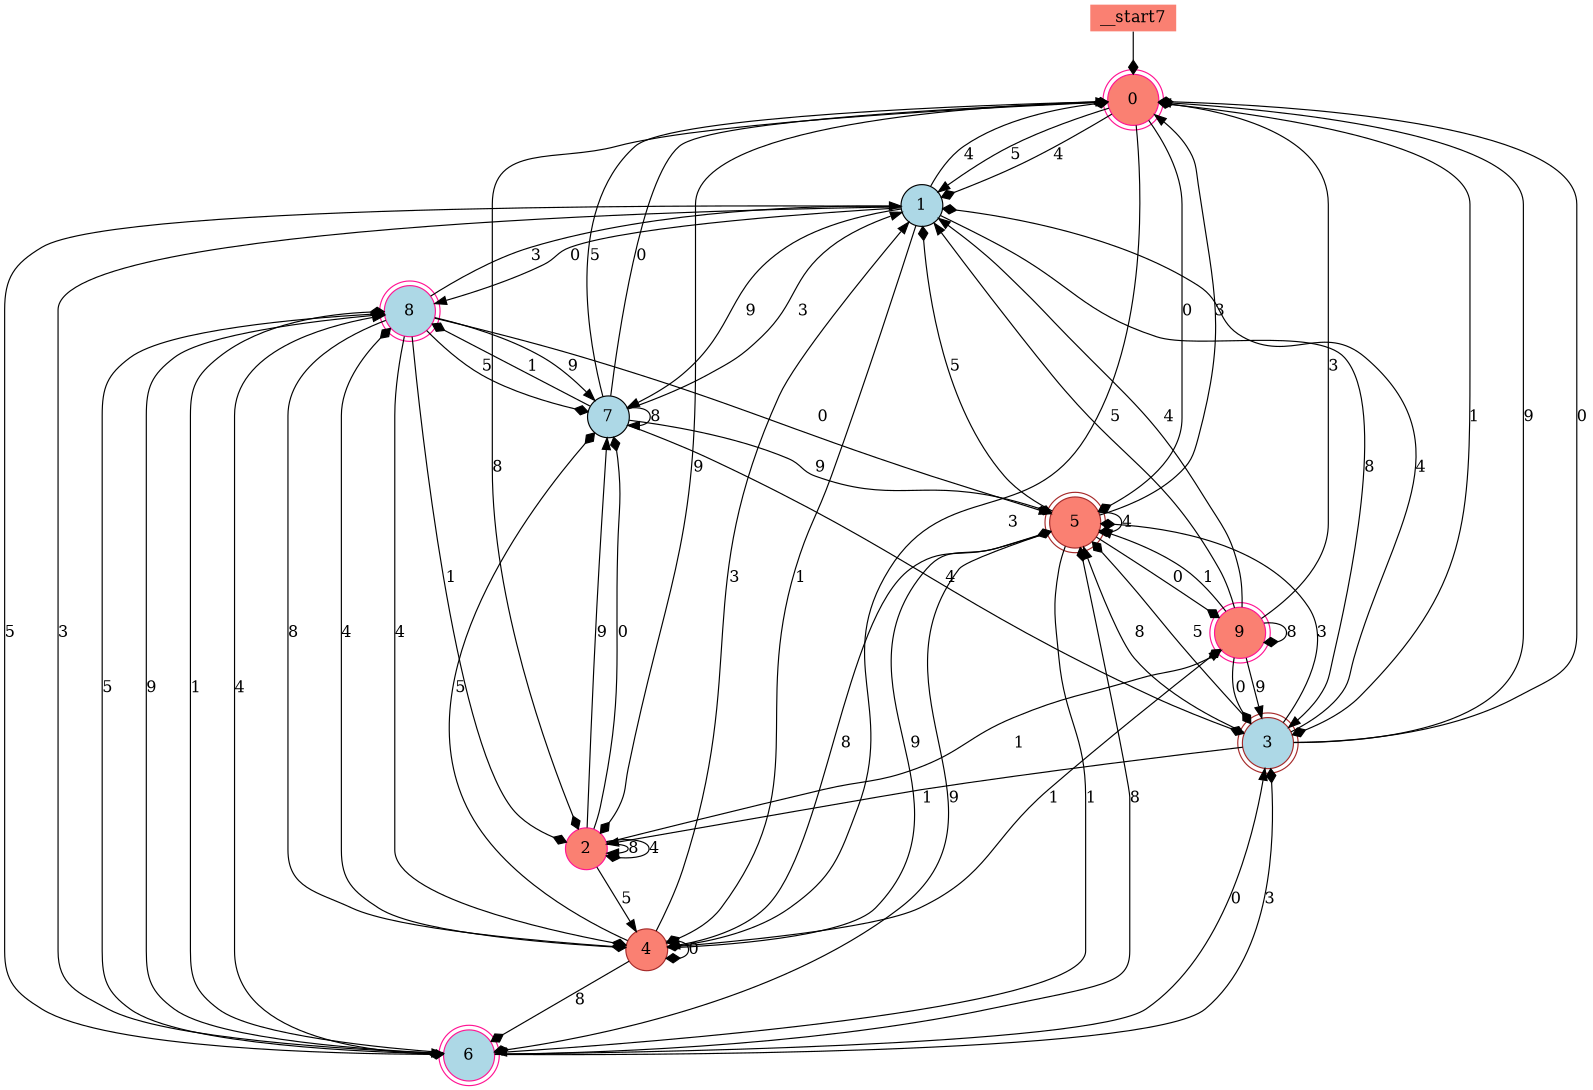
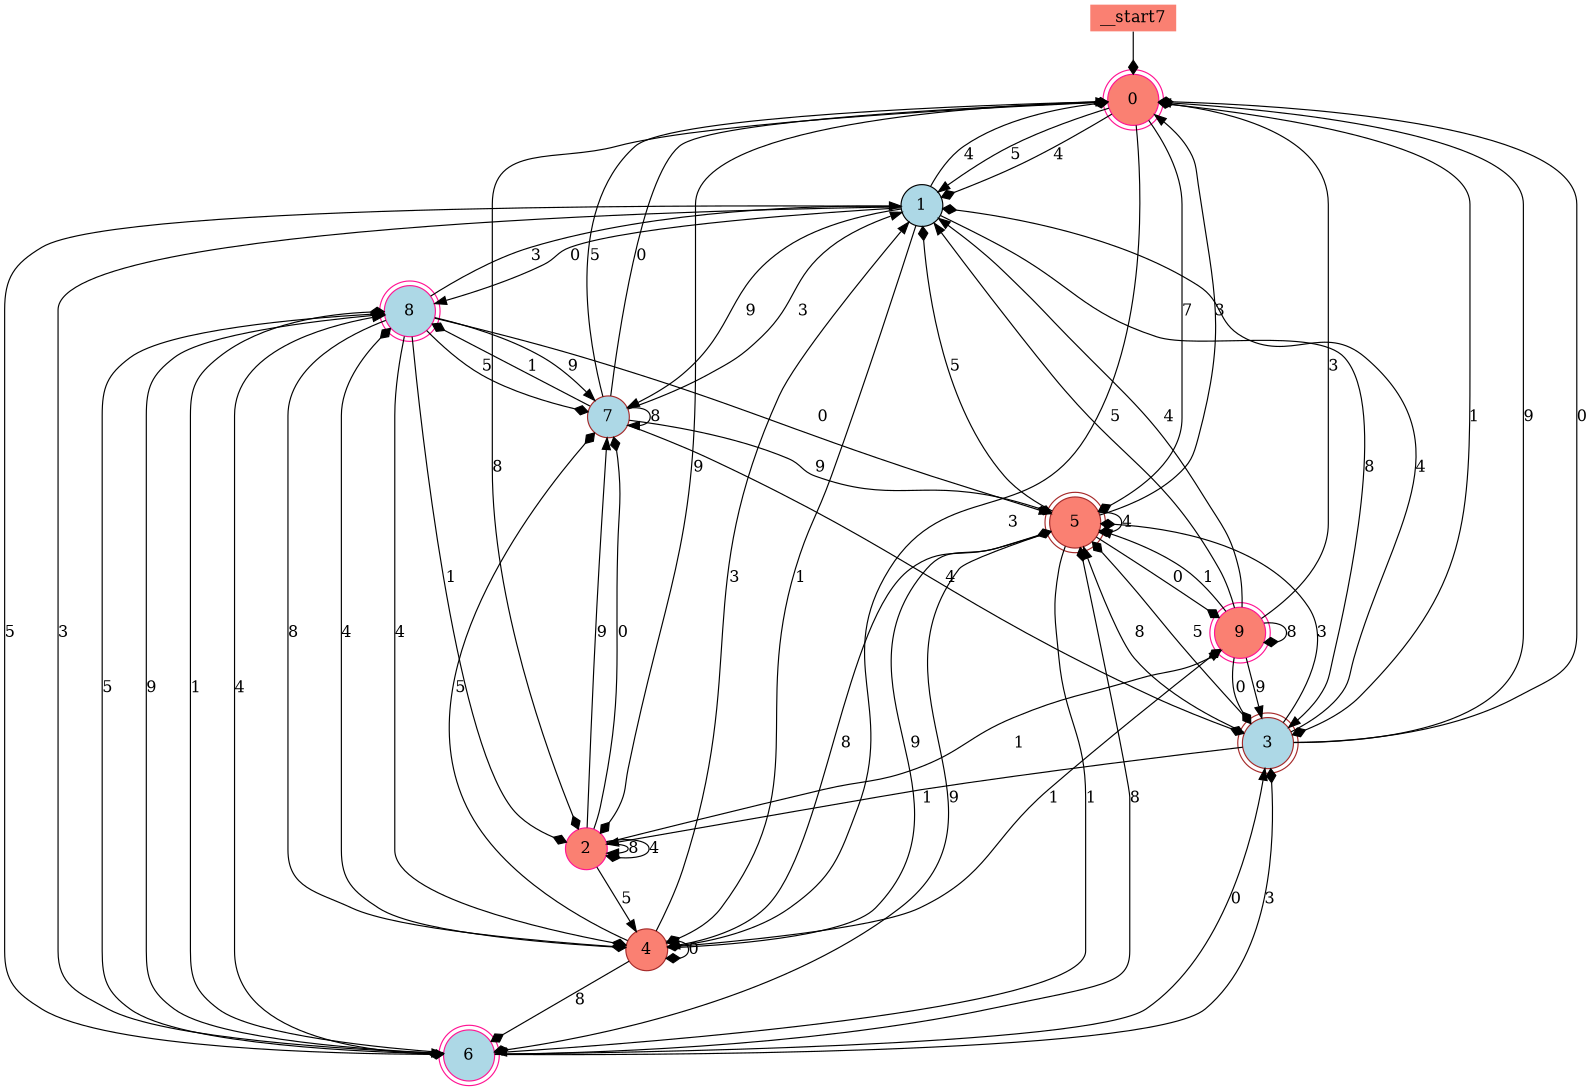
(1188, 311) -> (1188, 311)
(608, 417) -> (608, 417)
